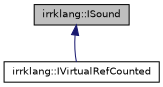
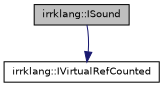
(75, 49) -> (88, 38)
